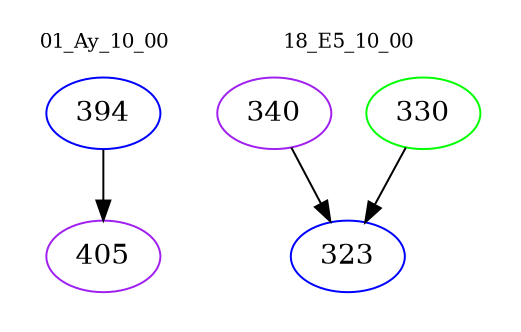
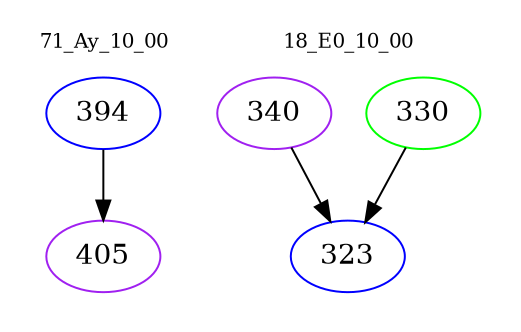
(104, 43) -> (104, 43)
(349, 43) -> (349, 43)
